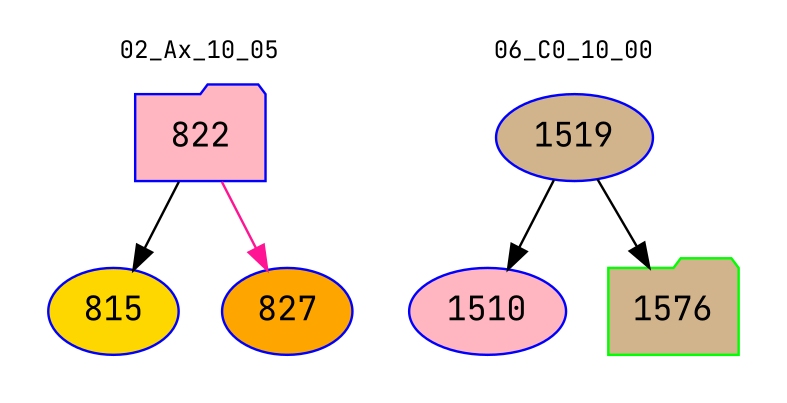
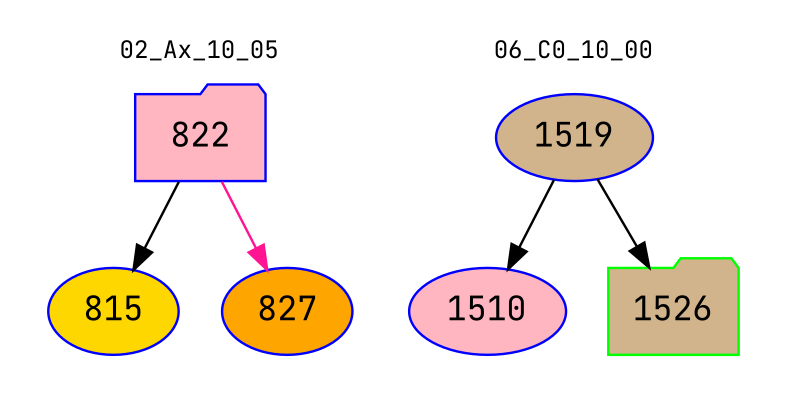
(673, 311) -> (673, 311)
